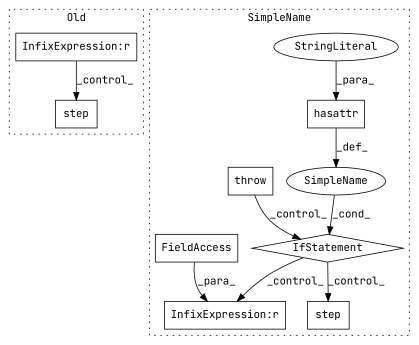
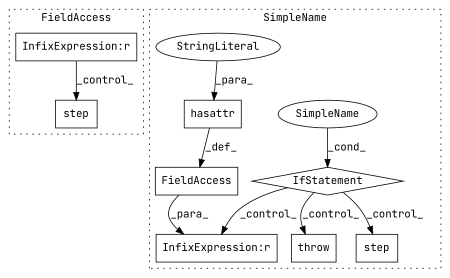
(76, 18) -> (76, 18)
(336, 144) -> (206, 144)
(269, 220) -> (303, 208)
